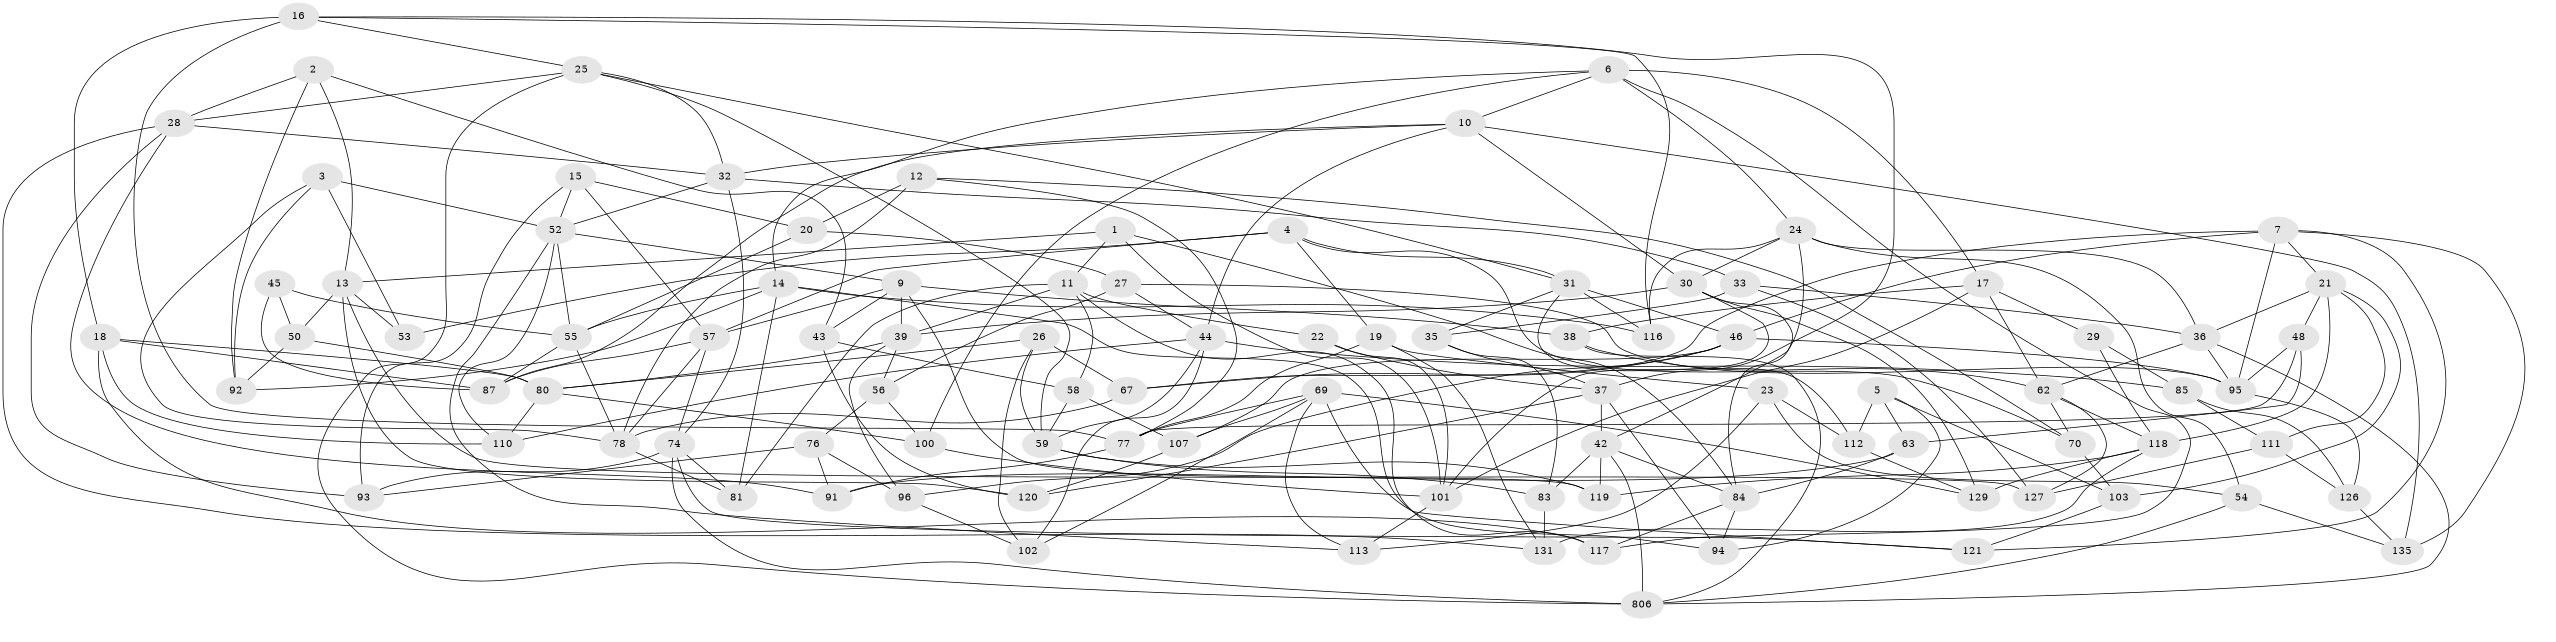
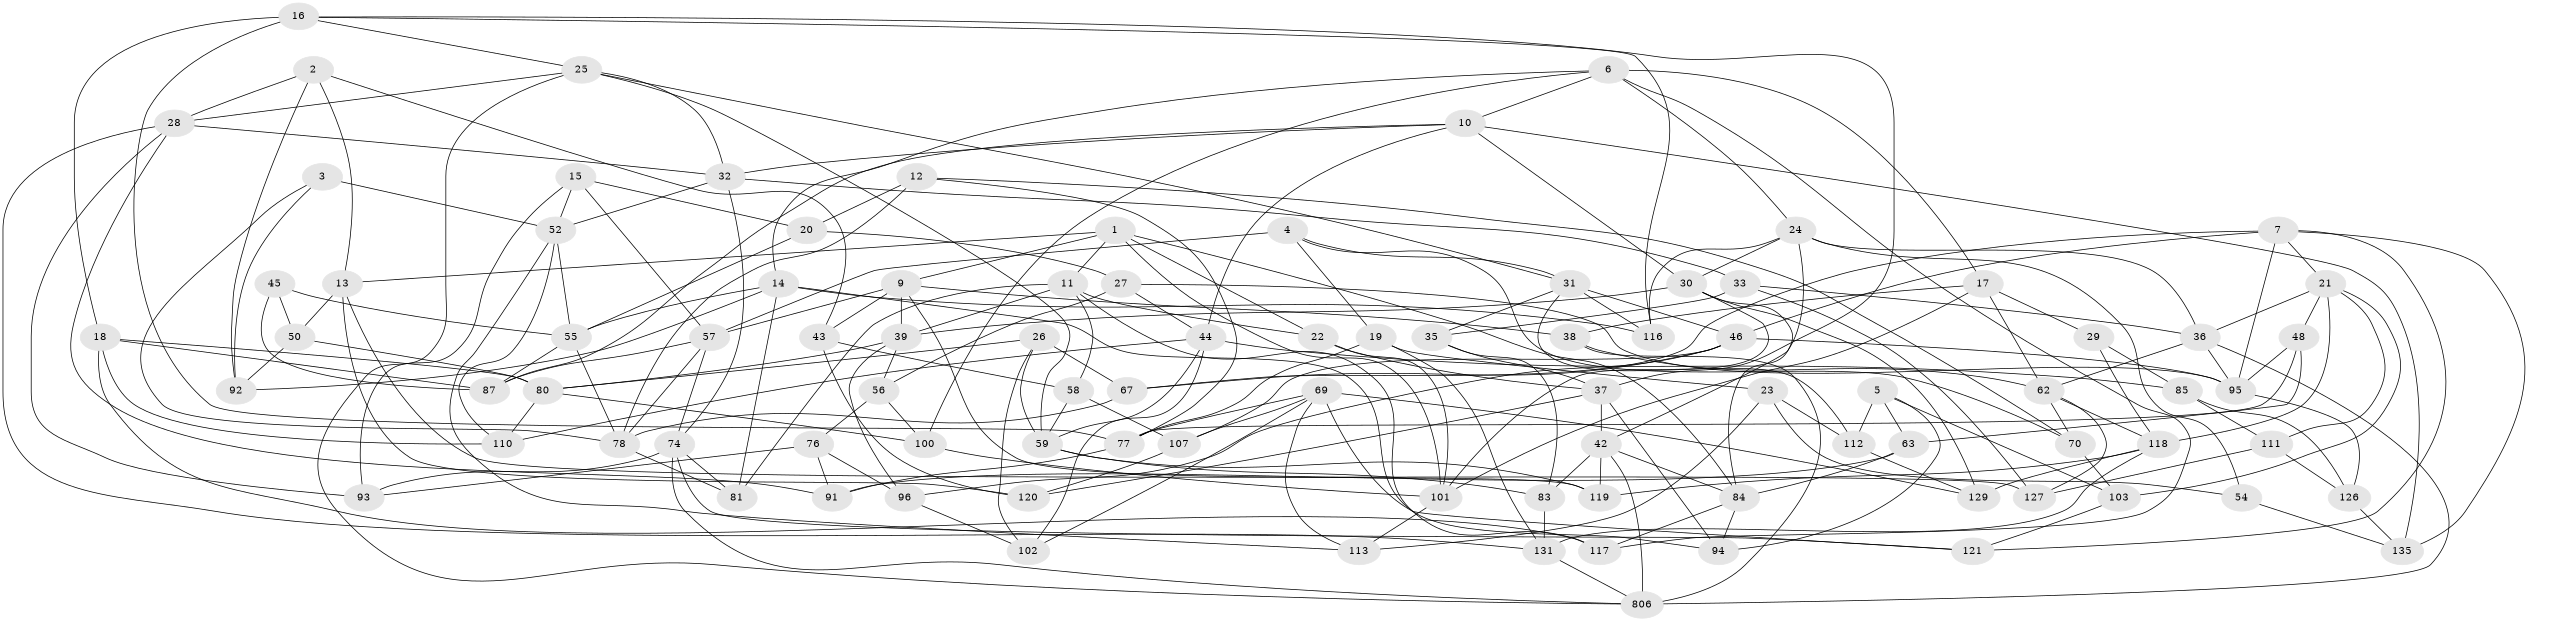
(706, 254) -> (977, 265)
none -> (1204, 277)
(405, 337) -> none
(1948, 573) -> (1593, 578)
